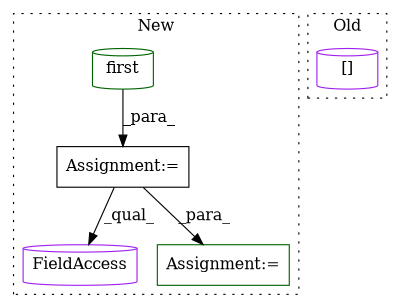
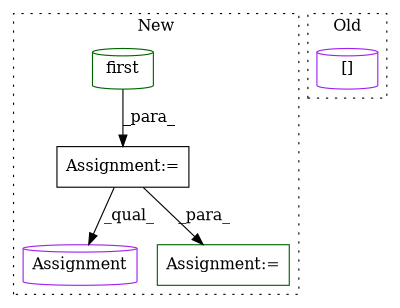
(80, 265) -> (80, 265)
